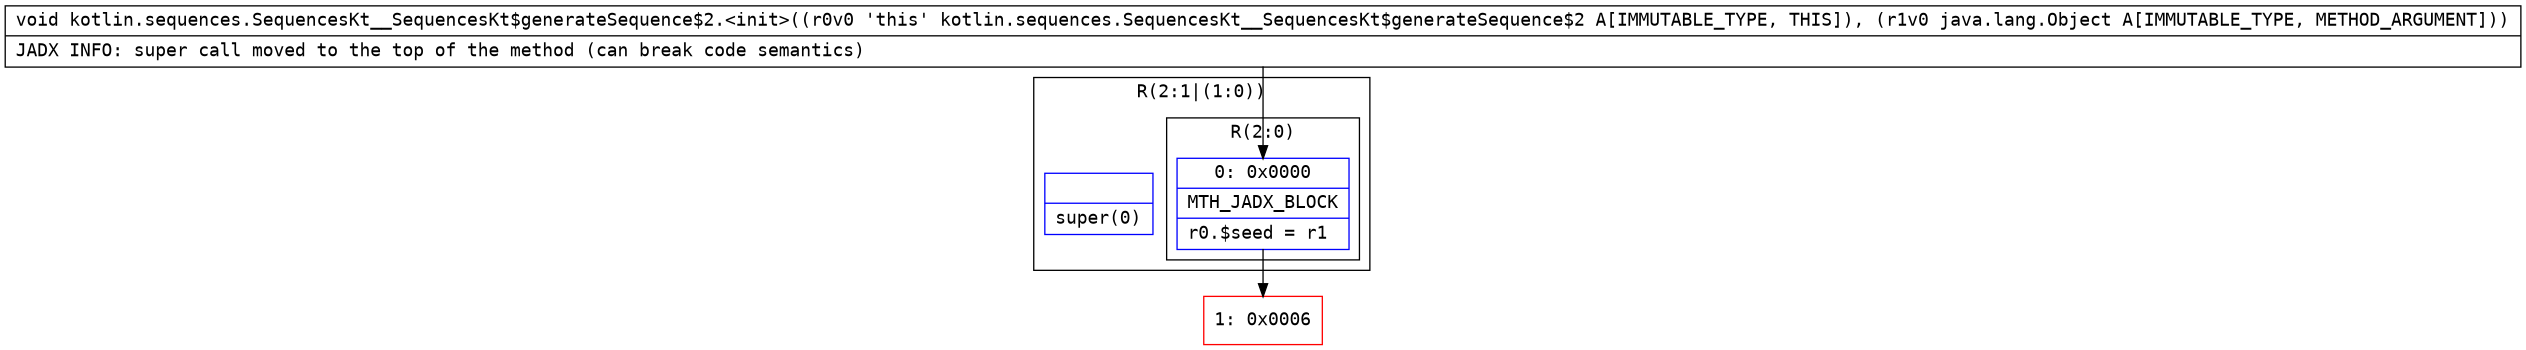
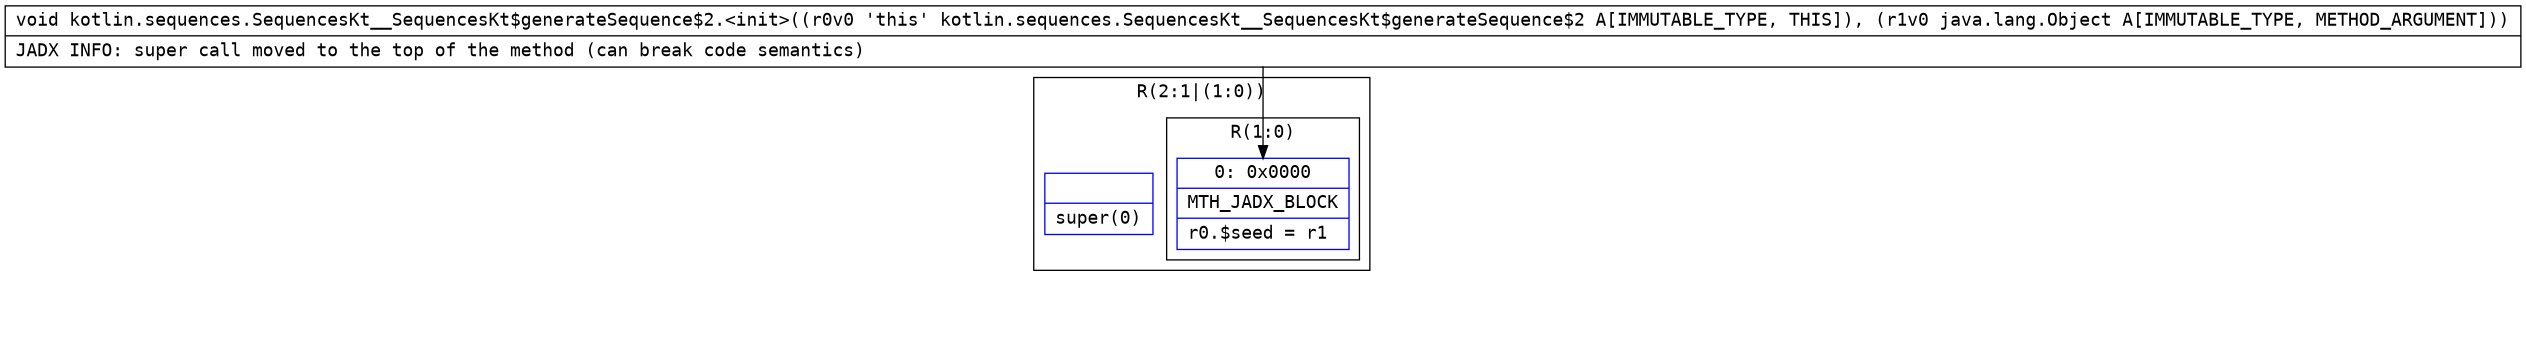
(1263, 133) -> (1263, 133)
(1263, 320) -> none
